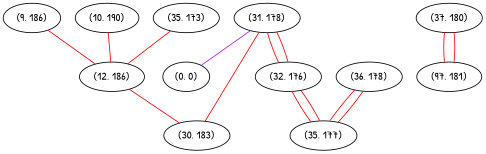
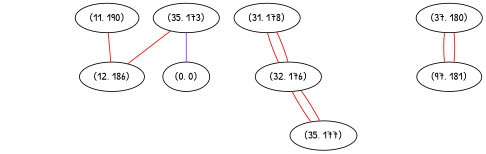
(32, 18) -> none
(107, 18) -> (107, 18)
(226, 48) -> (186, 47)
(369, 77) -> none
(197, 136) -> none
